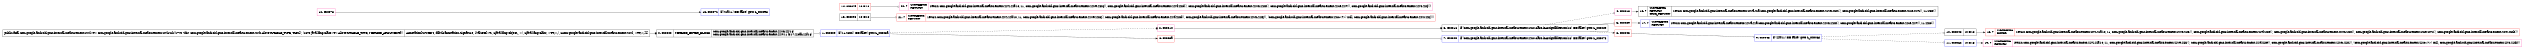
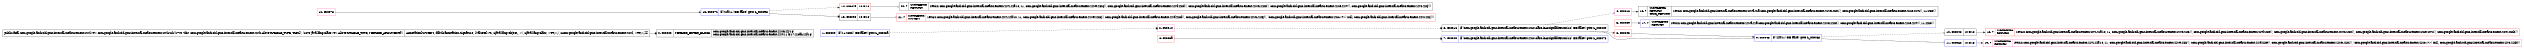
(1166, 7) -> (1166, 7)
none -> (804, 9)
none -> (803, 15)
(914, 19) -> (914, 19)
(1601, 24) -> (1677, 38)
(1307, 28) -> (1307, 28)
(816, 33) -> none
(2002, 34) -> (2003, 34)
(1692, 35) -> (1692, 35)
(1023, 36) -> none
(1307, 39) -> (1307, 39)
(1882, 41) -> (1882, 41)
